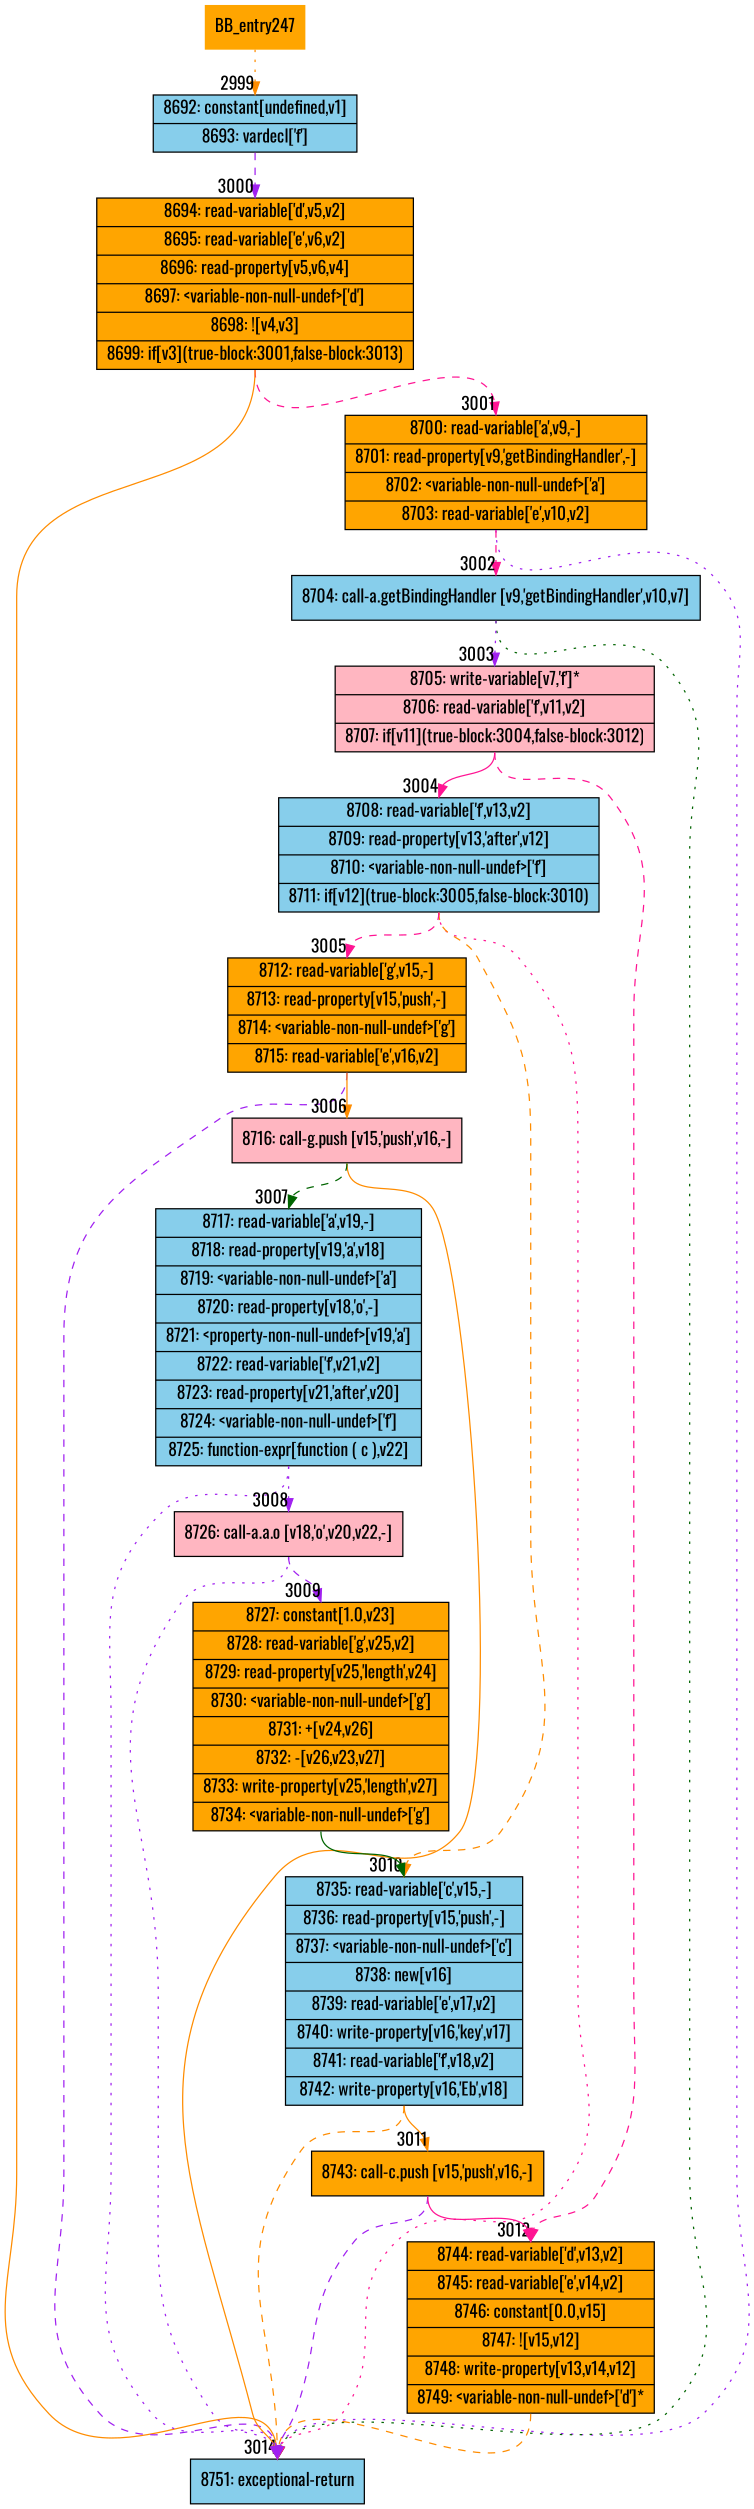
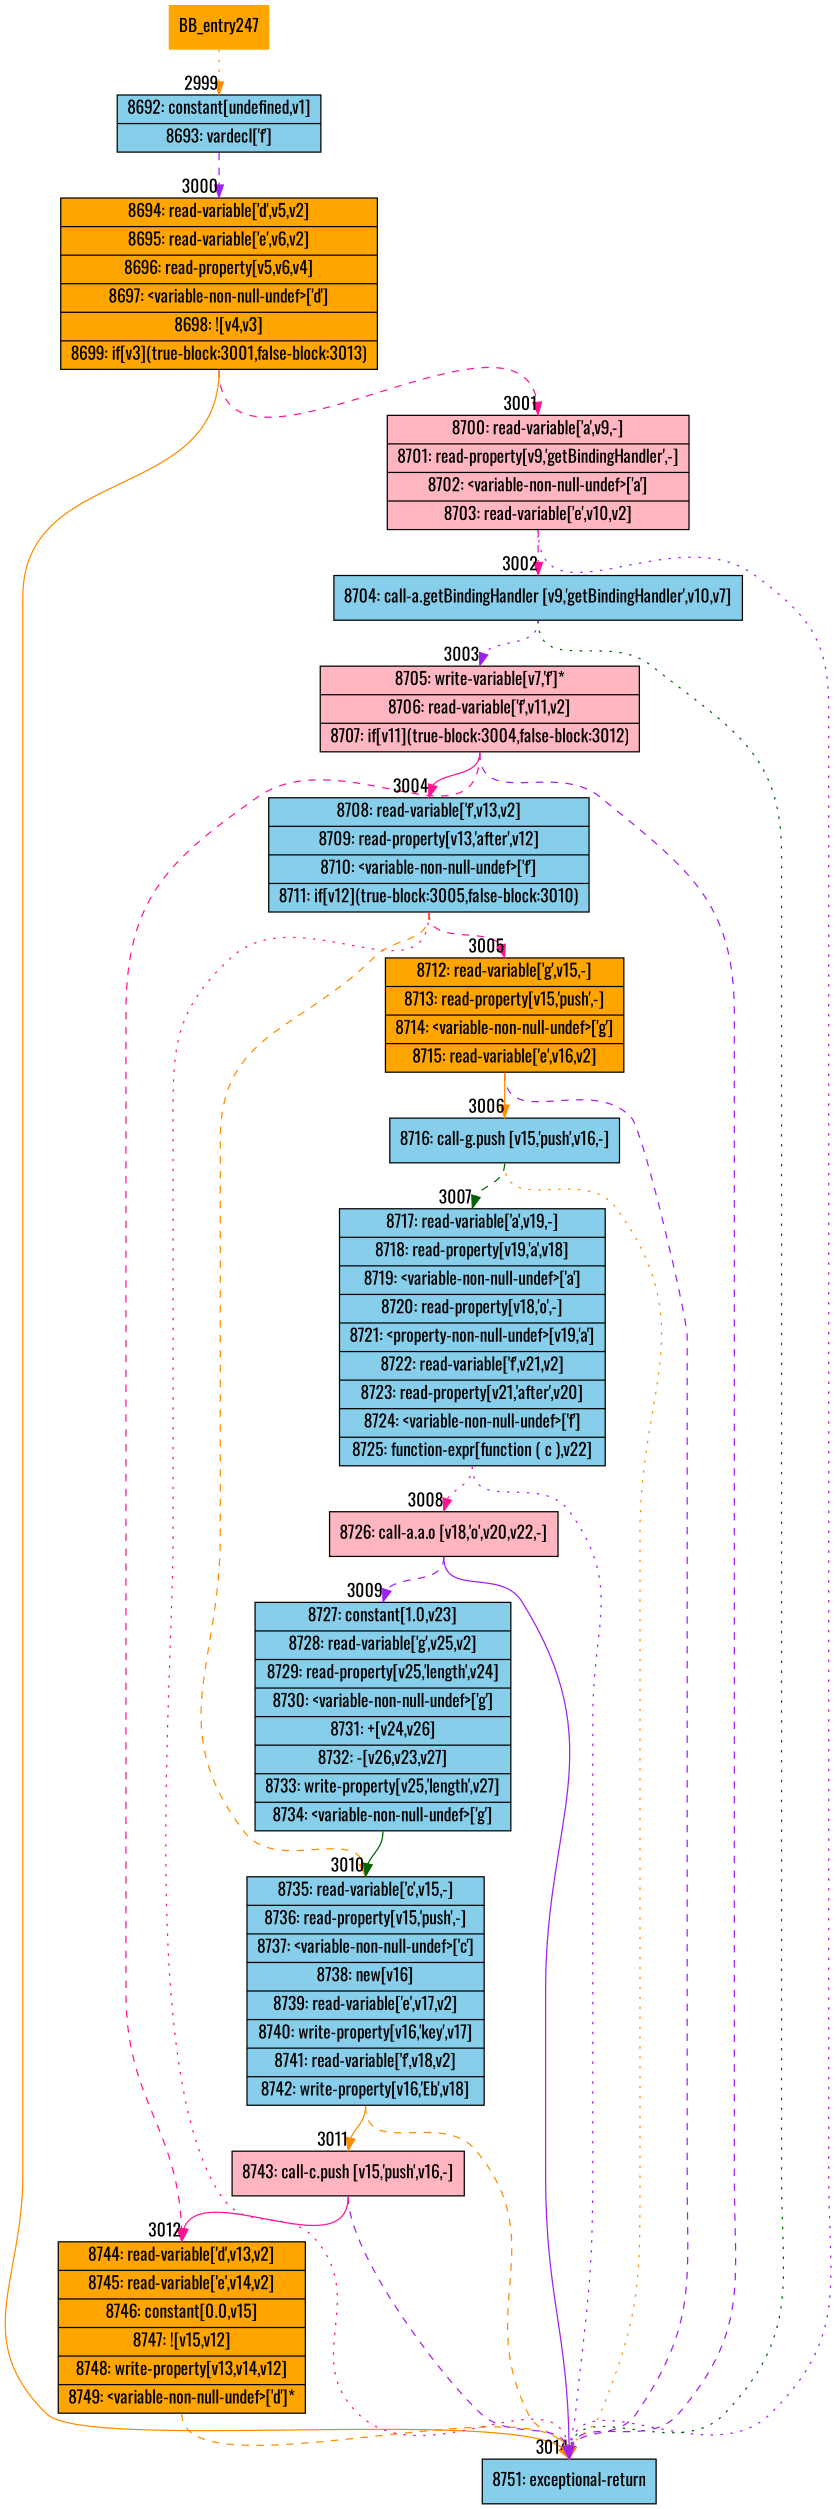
(496, 472) -> (538, 472)
(347, 1140) -> (505, 1140)
(289, 1491) -> (463, 1485)
none -> (734, 1575)
(321, 1717) -> (383, 1717)
(460, 1830) -> (640, 1763)
(158, 1979) -> (547, 1970)
(428, 2174) -> (348, 2174)
